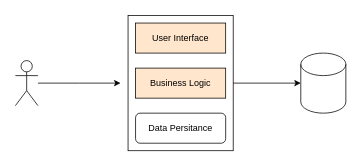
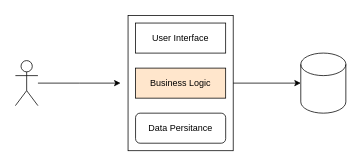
(180, 38) -> (180, 38)
